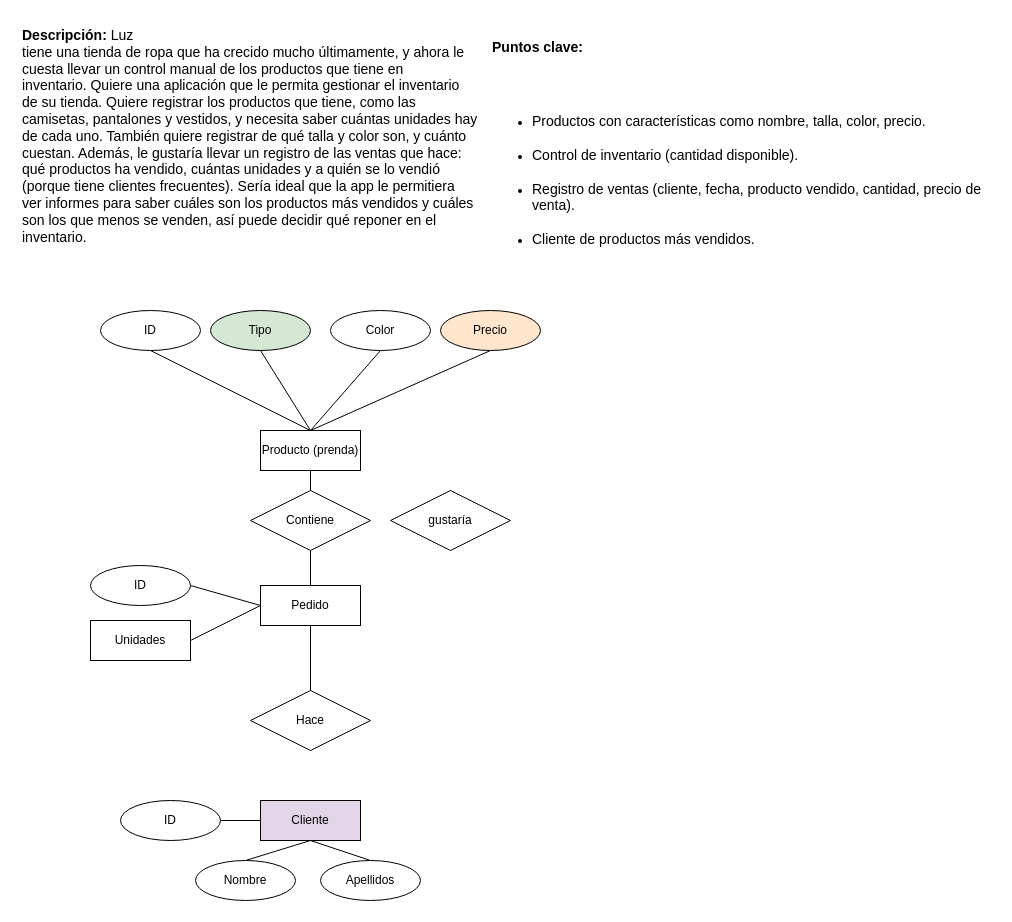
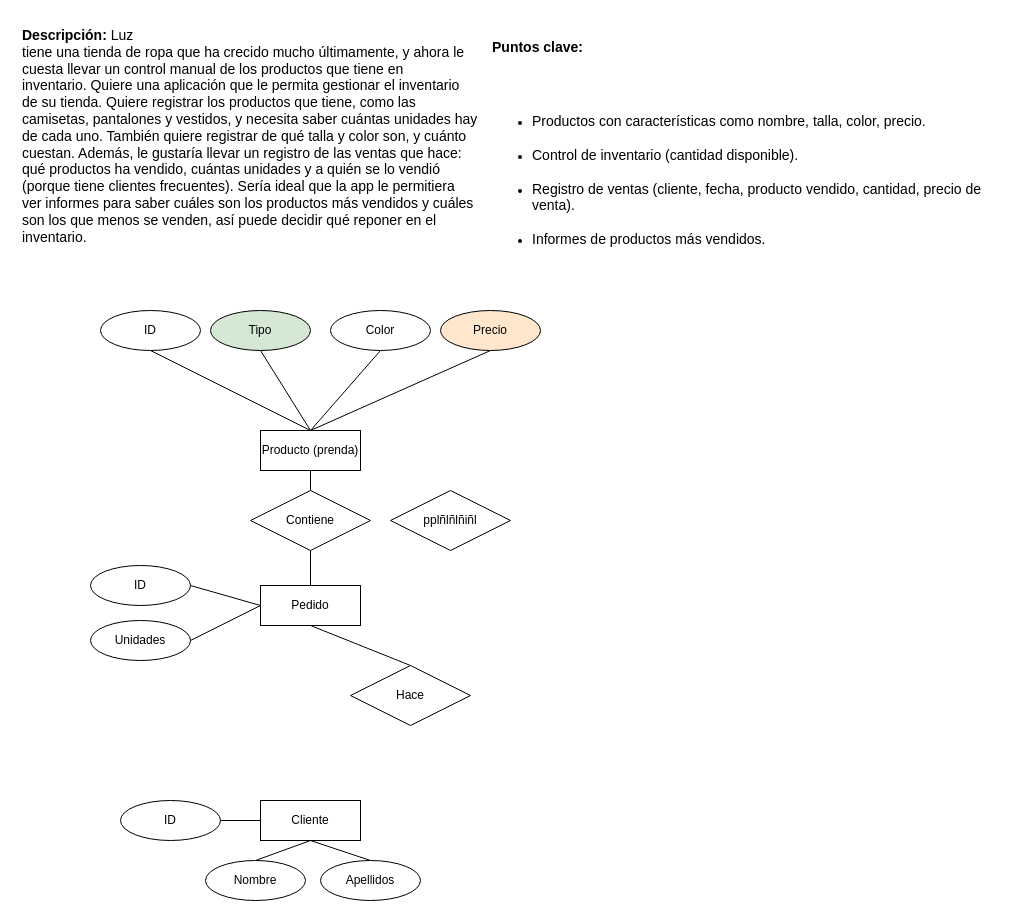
(732, 64) -> (732, 64)
(451, 521) -> (451, 521)
(141, 641) -> (141, 641)
(311, 721) -> (411, 696)
(311, 821) -> (311, 821)
(246, 881) -> (256, 881)
